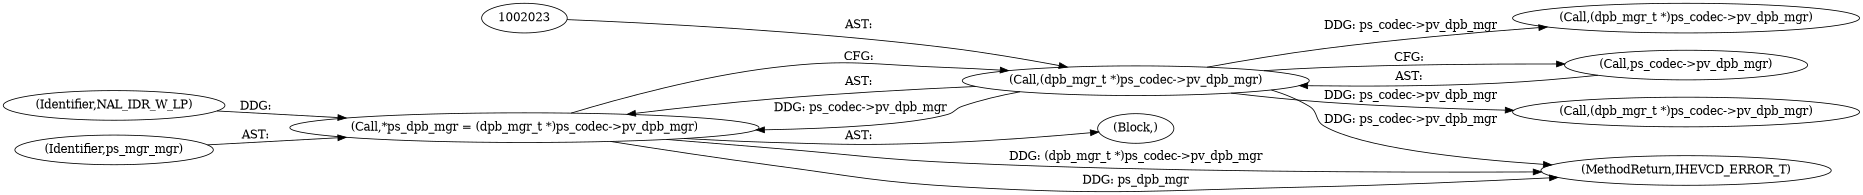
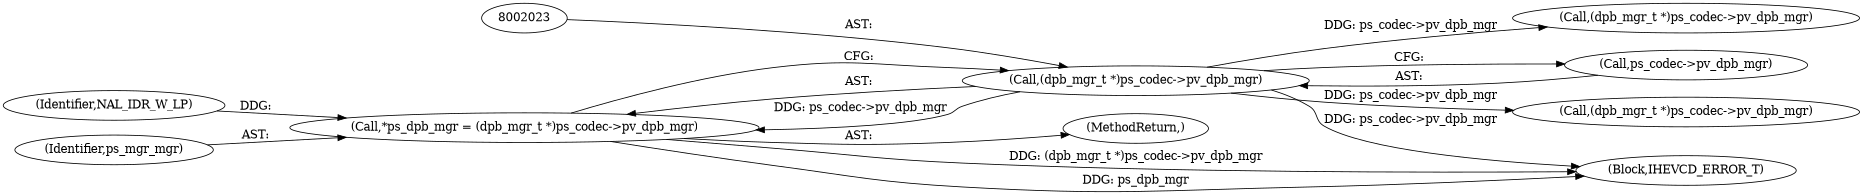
(524, 18) -> (524, 18)
(1136, 128) -> (1136, 128)
(1686, 170) -> (1686, 170)
